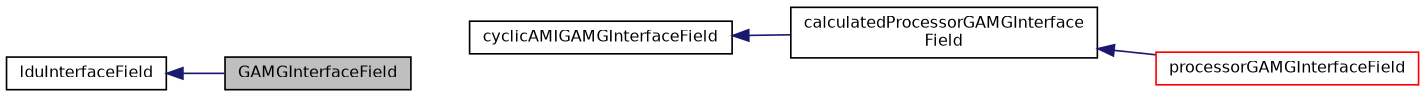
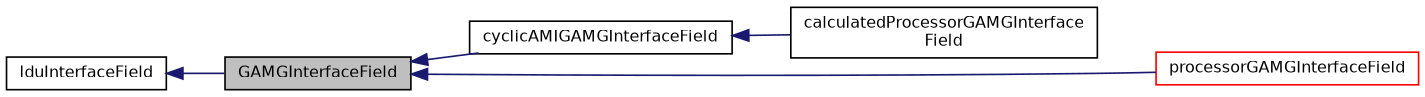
(1135, 53) -> (792, 75)
none -> (453, 56)
